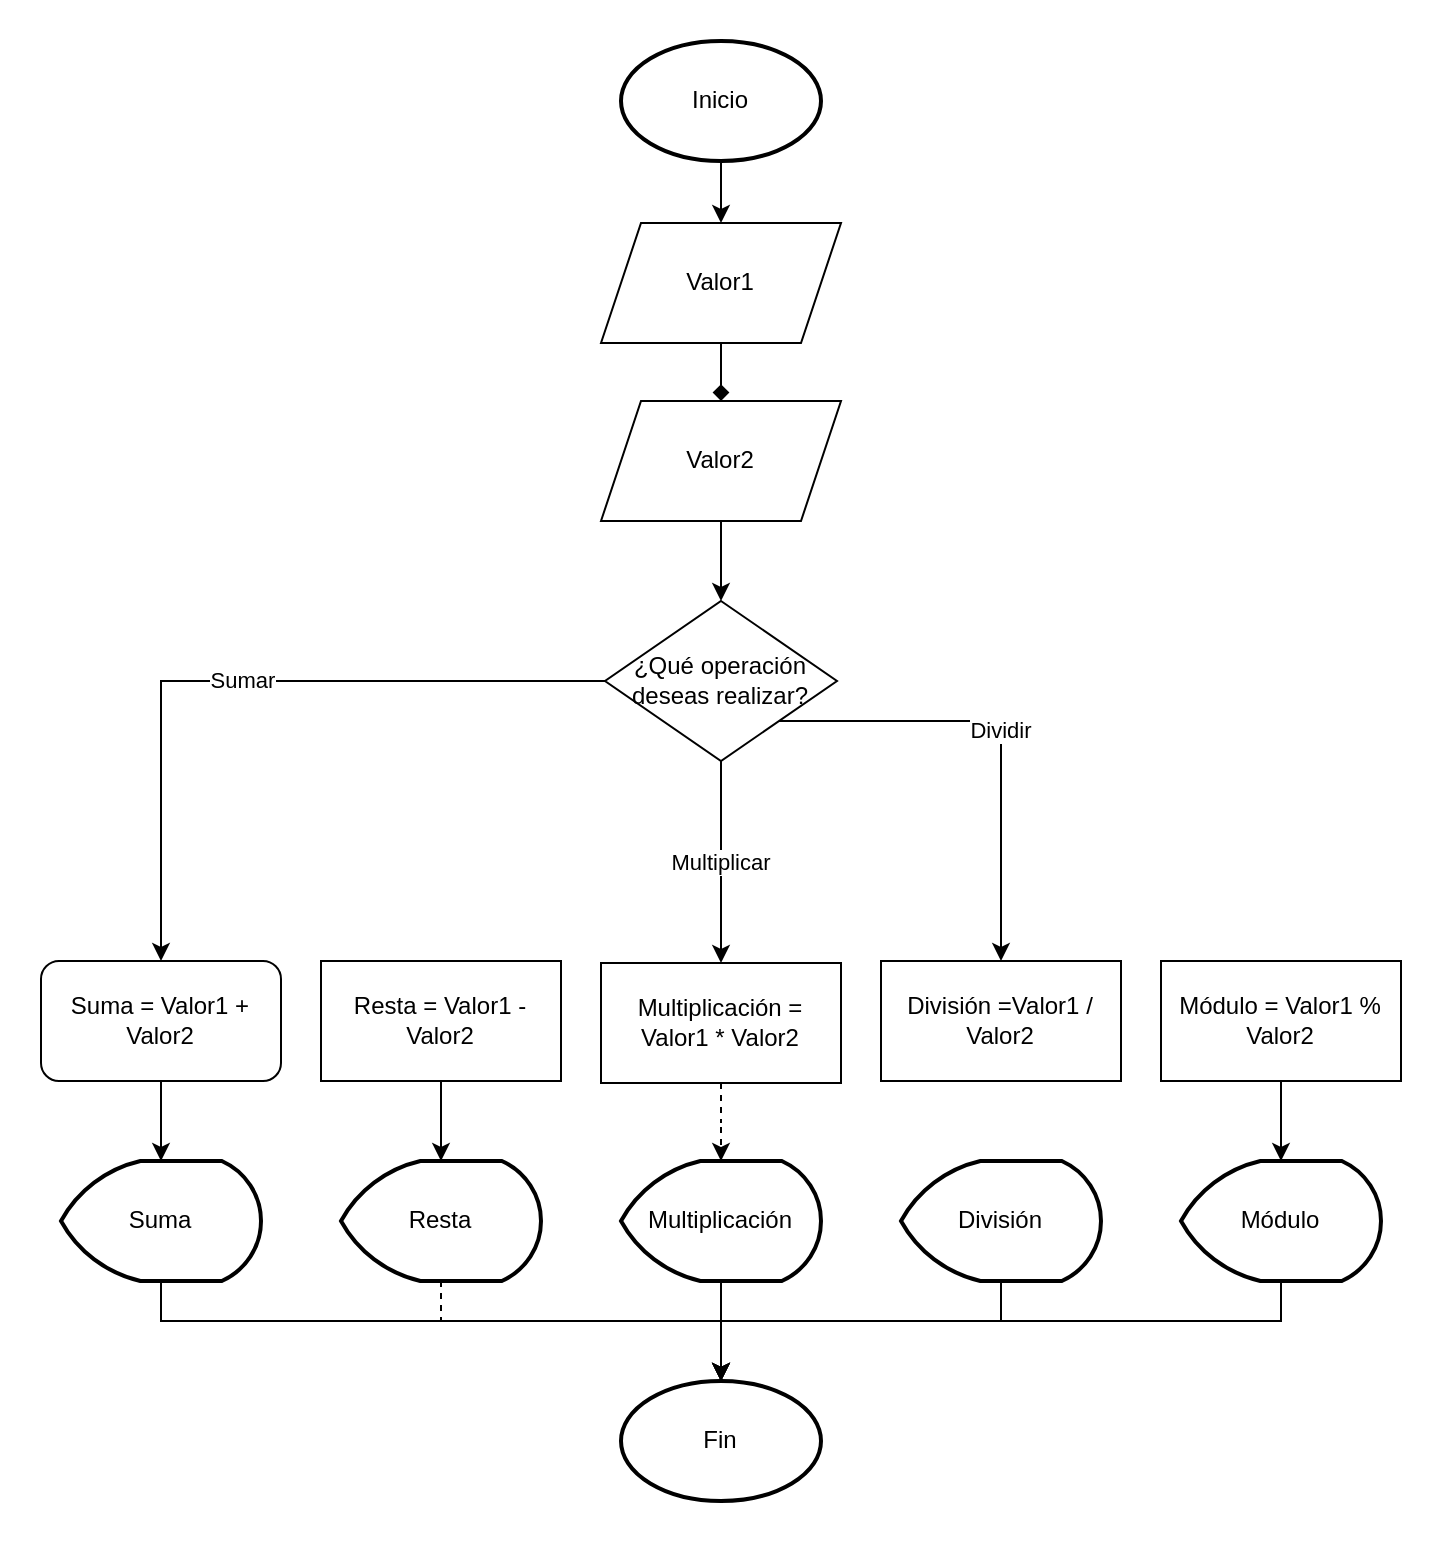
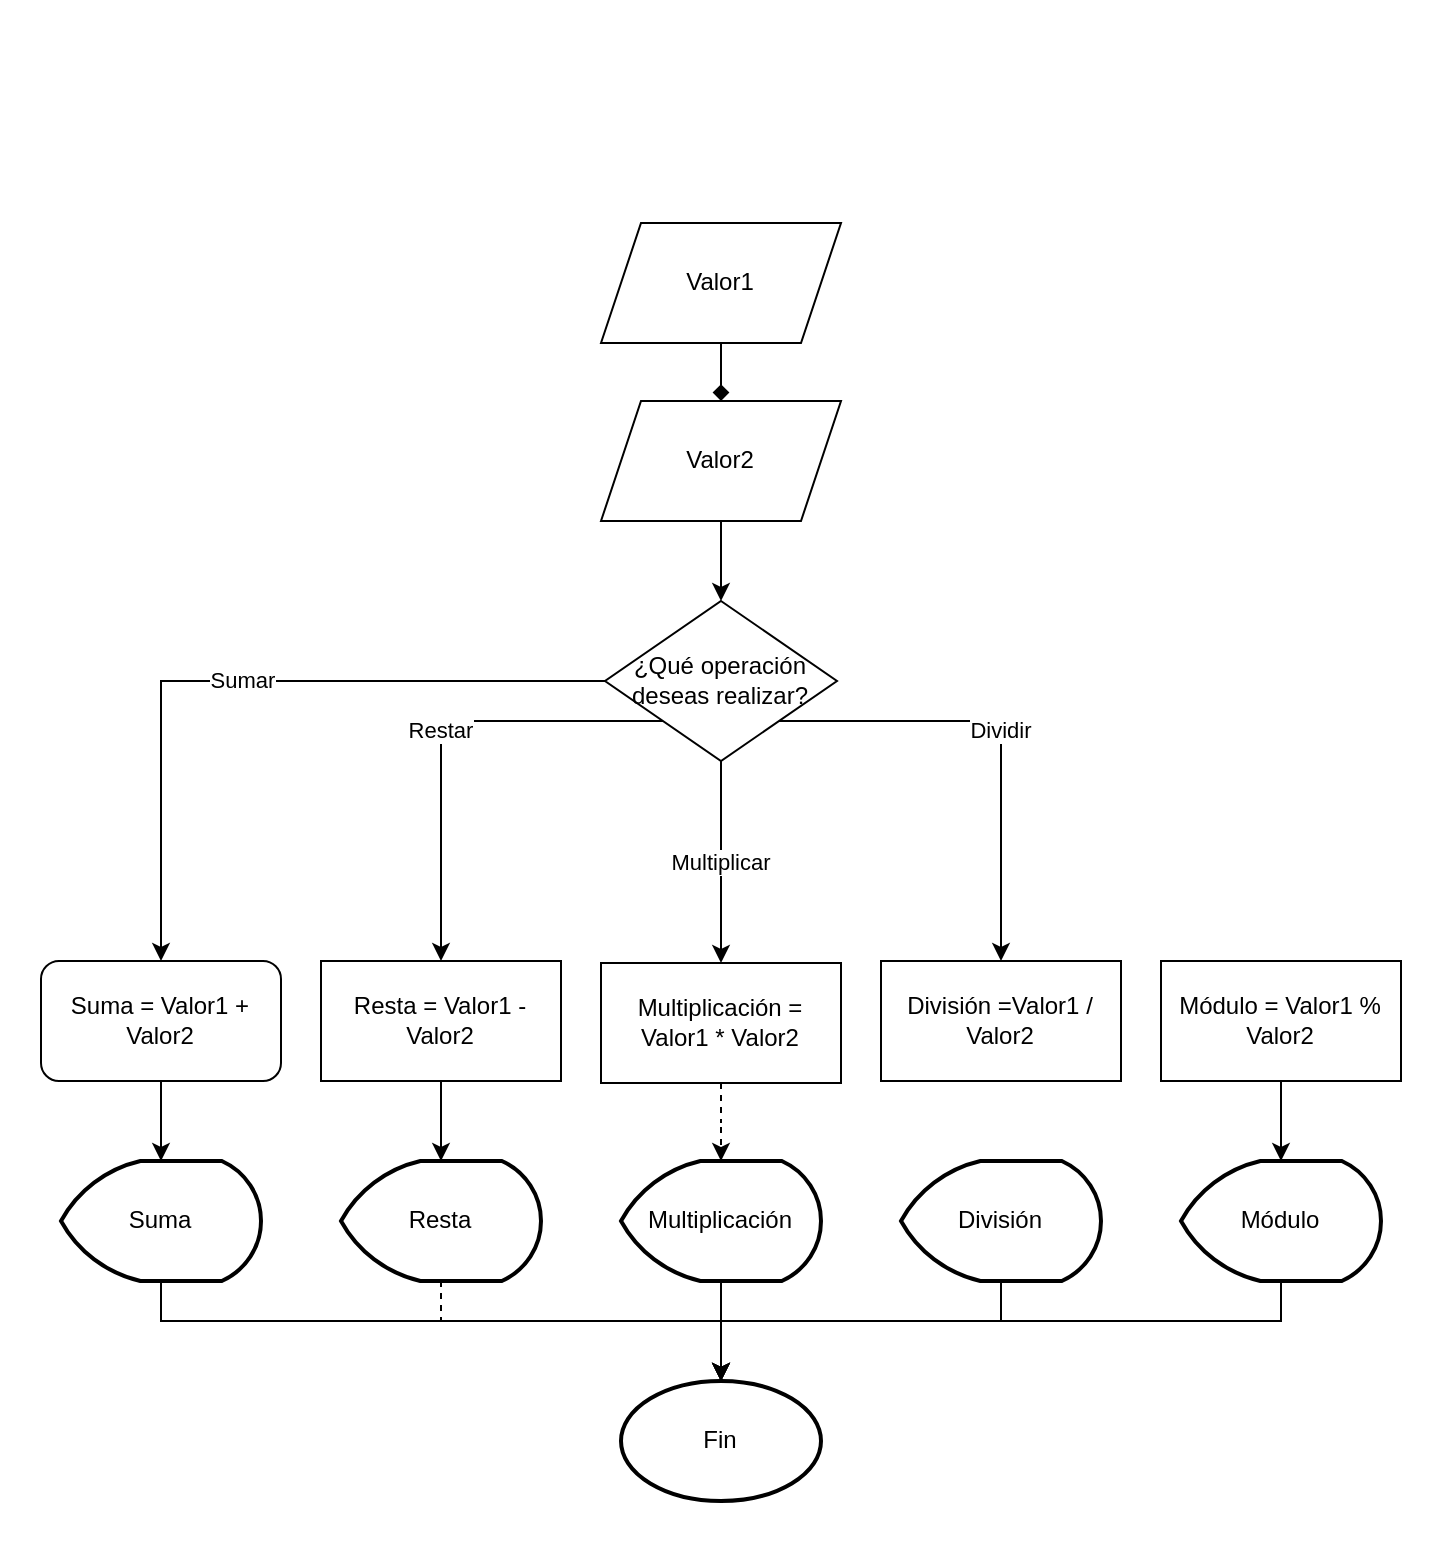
(721, 101) -> none
(721, 199) -> none
none -> (441, 836)
